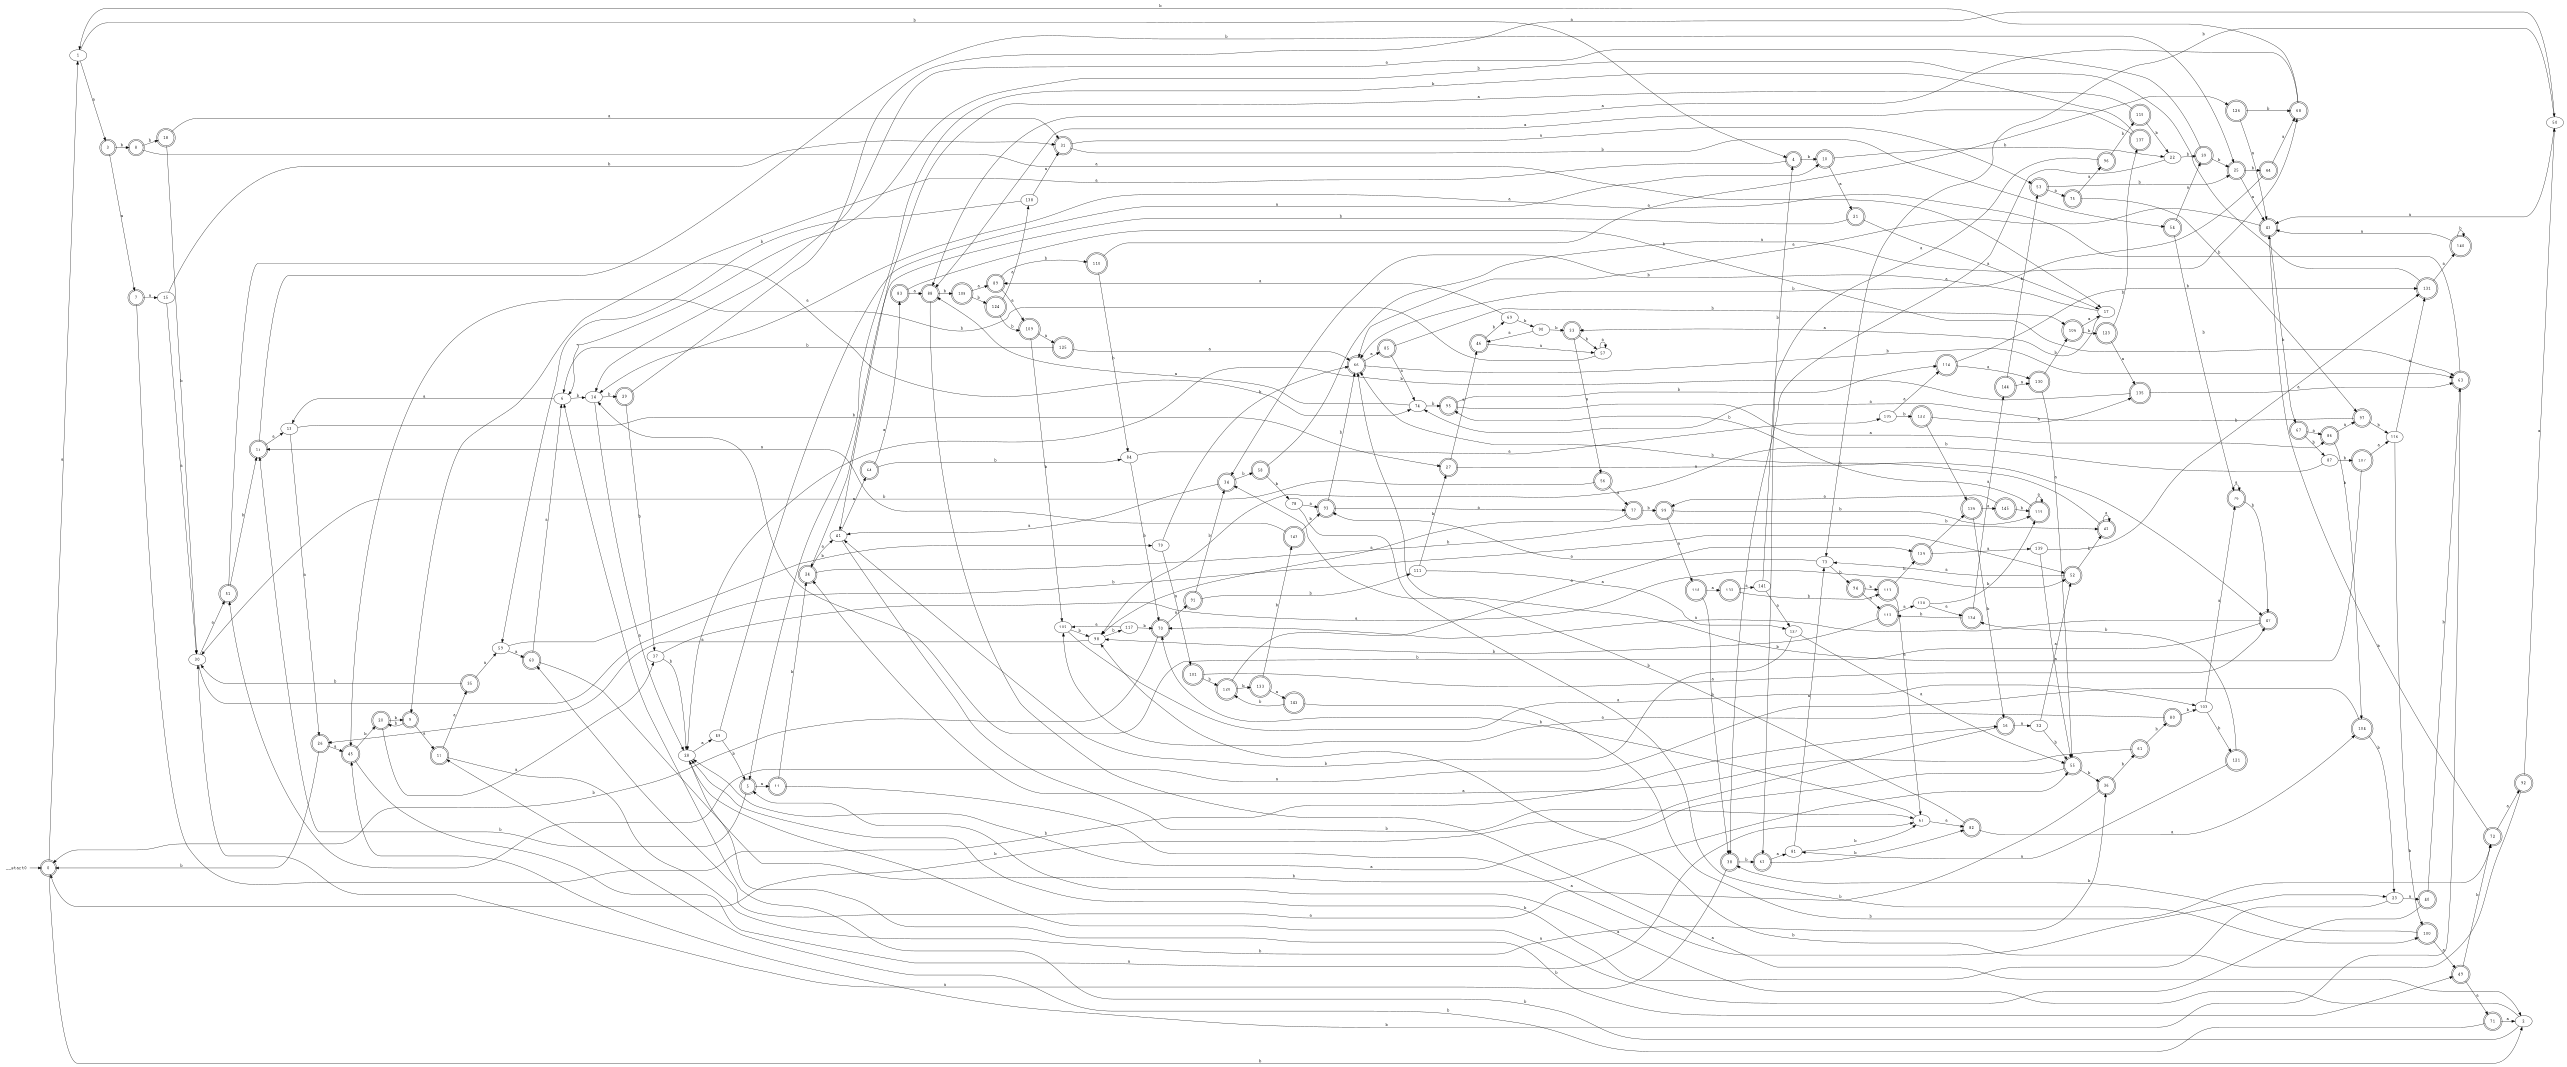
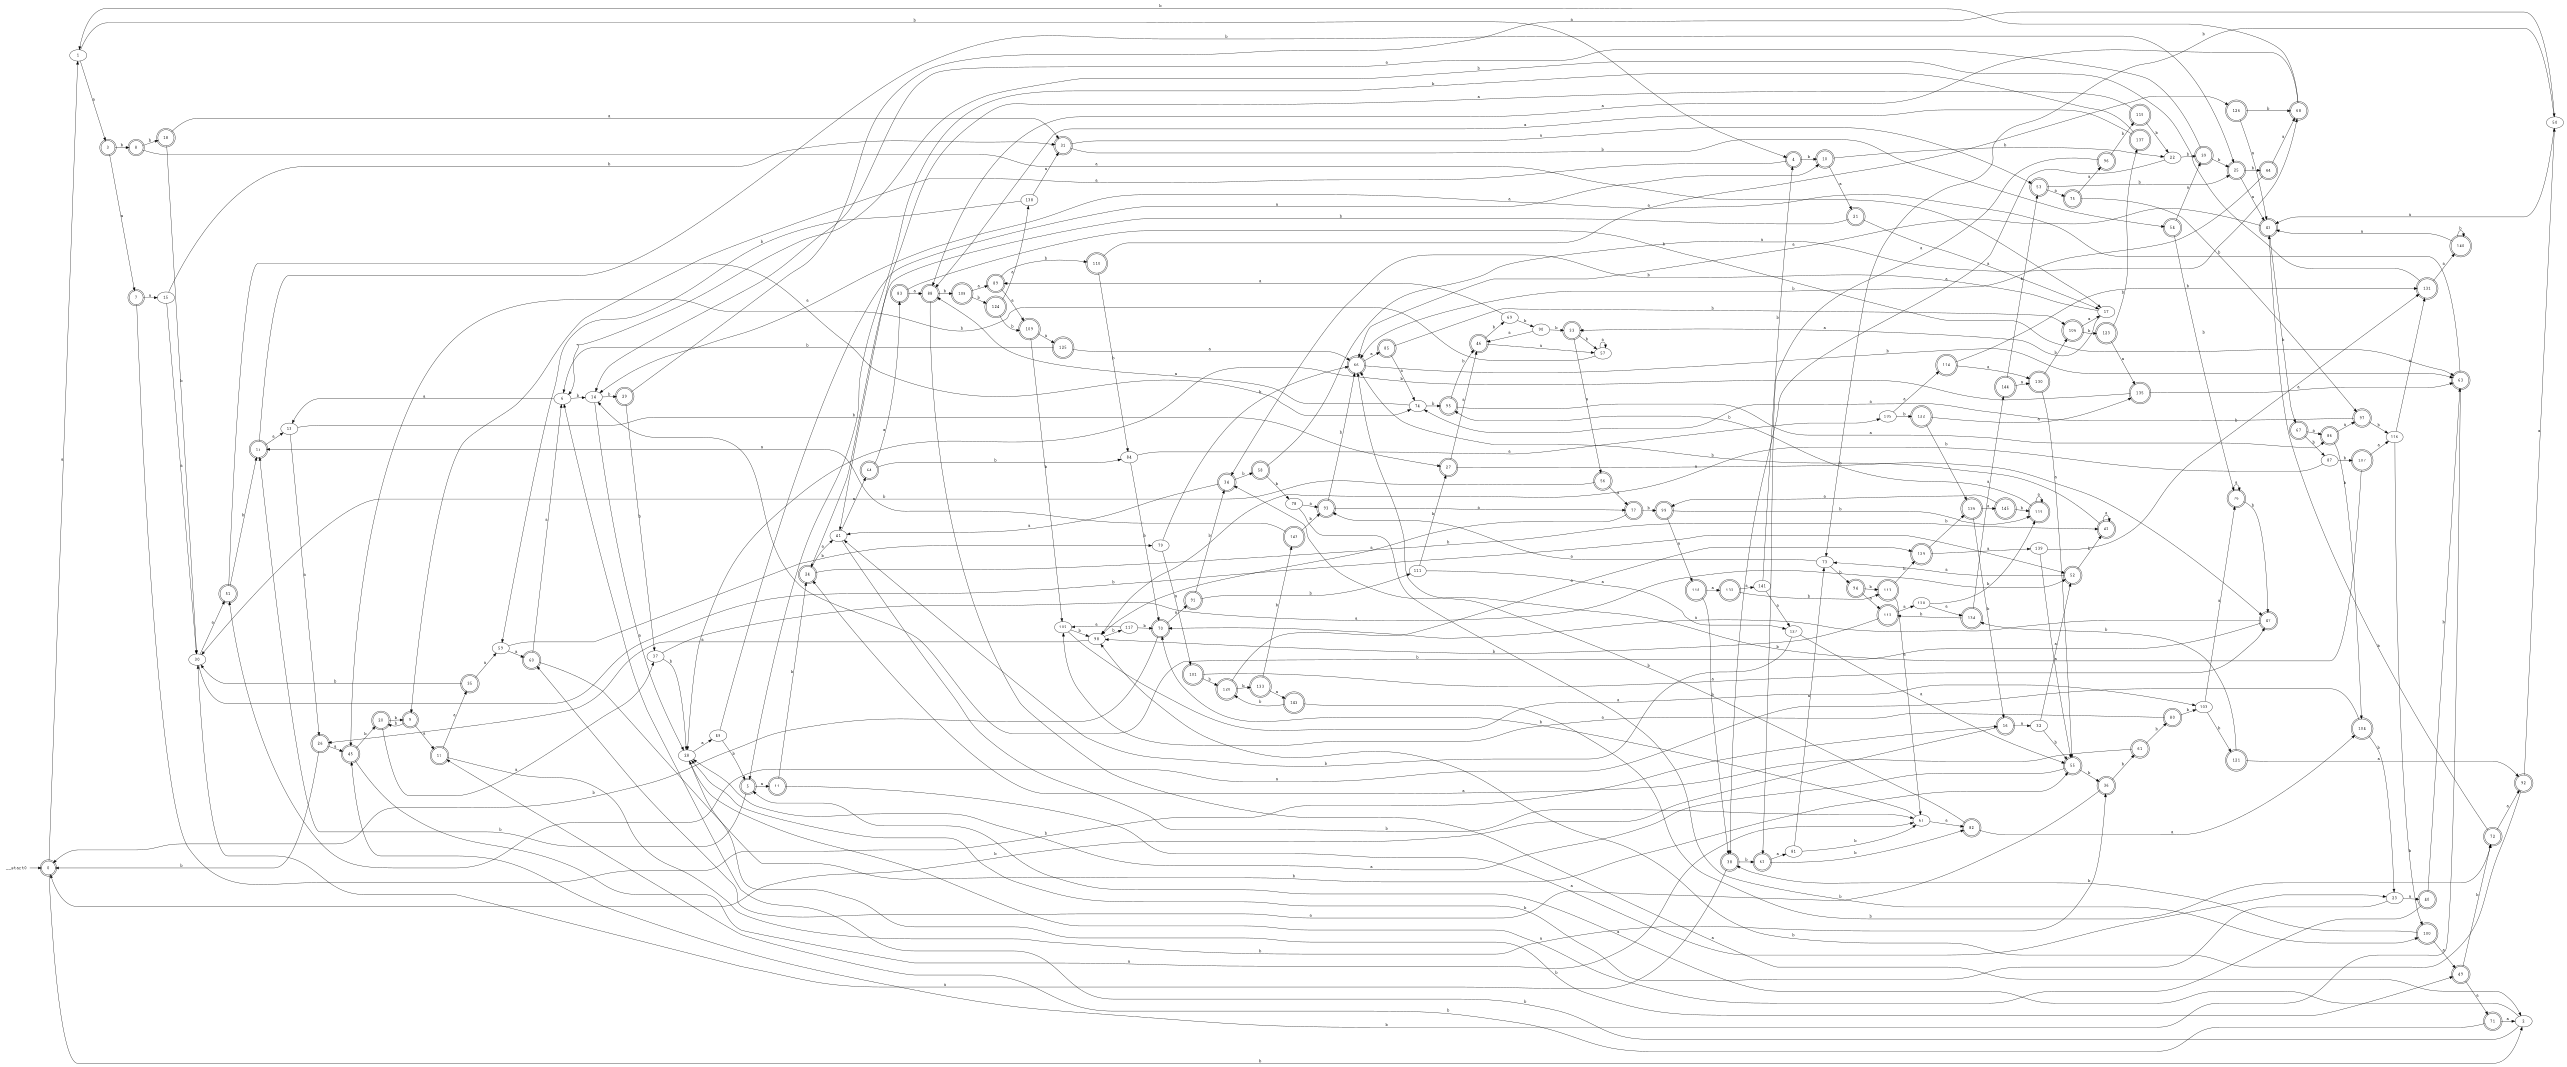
(1696, 392) -> (1459, 374)
(2027, 859) -> (2377, 761)
